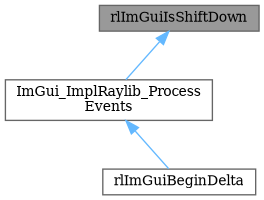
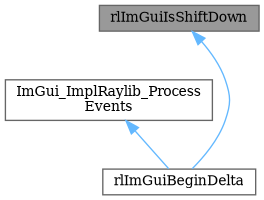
(143, 61) -> (229, 107)
